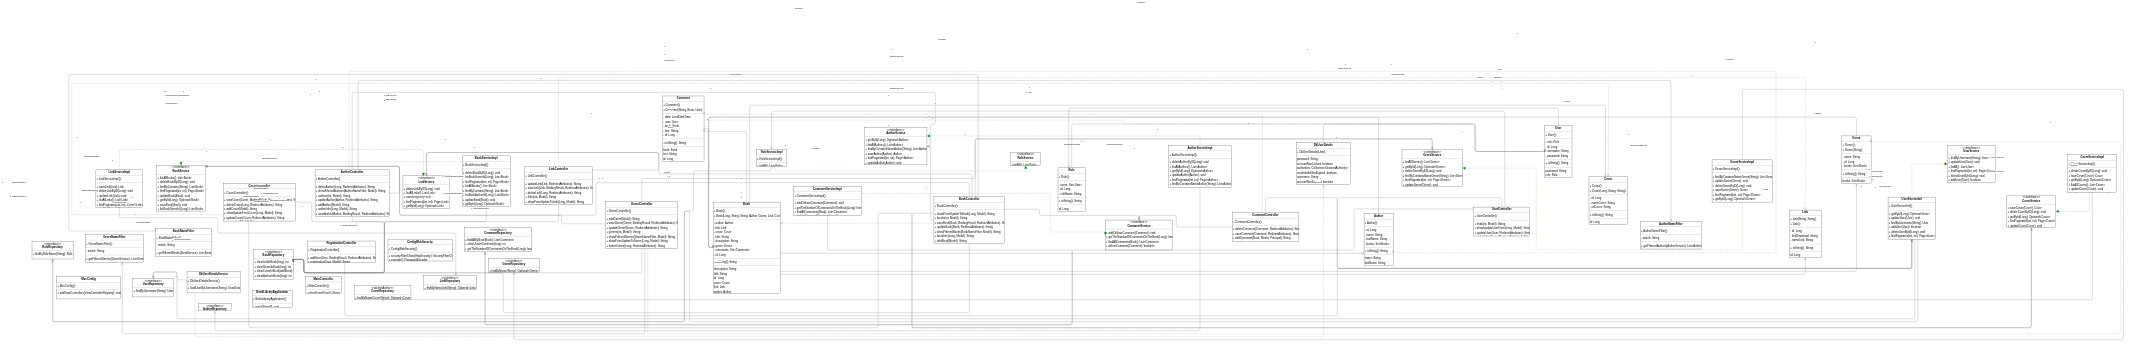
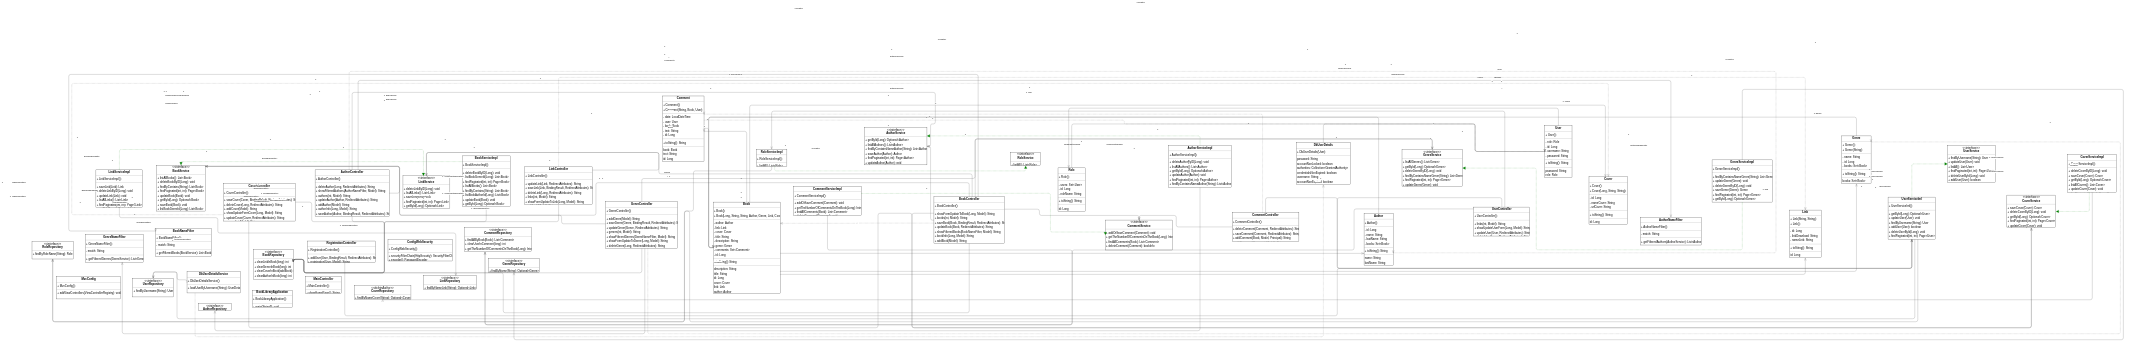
(121, 184) -> (120, 184)
(1672, 235) -> (1672, 231)
